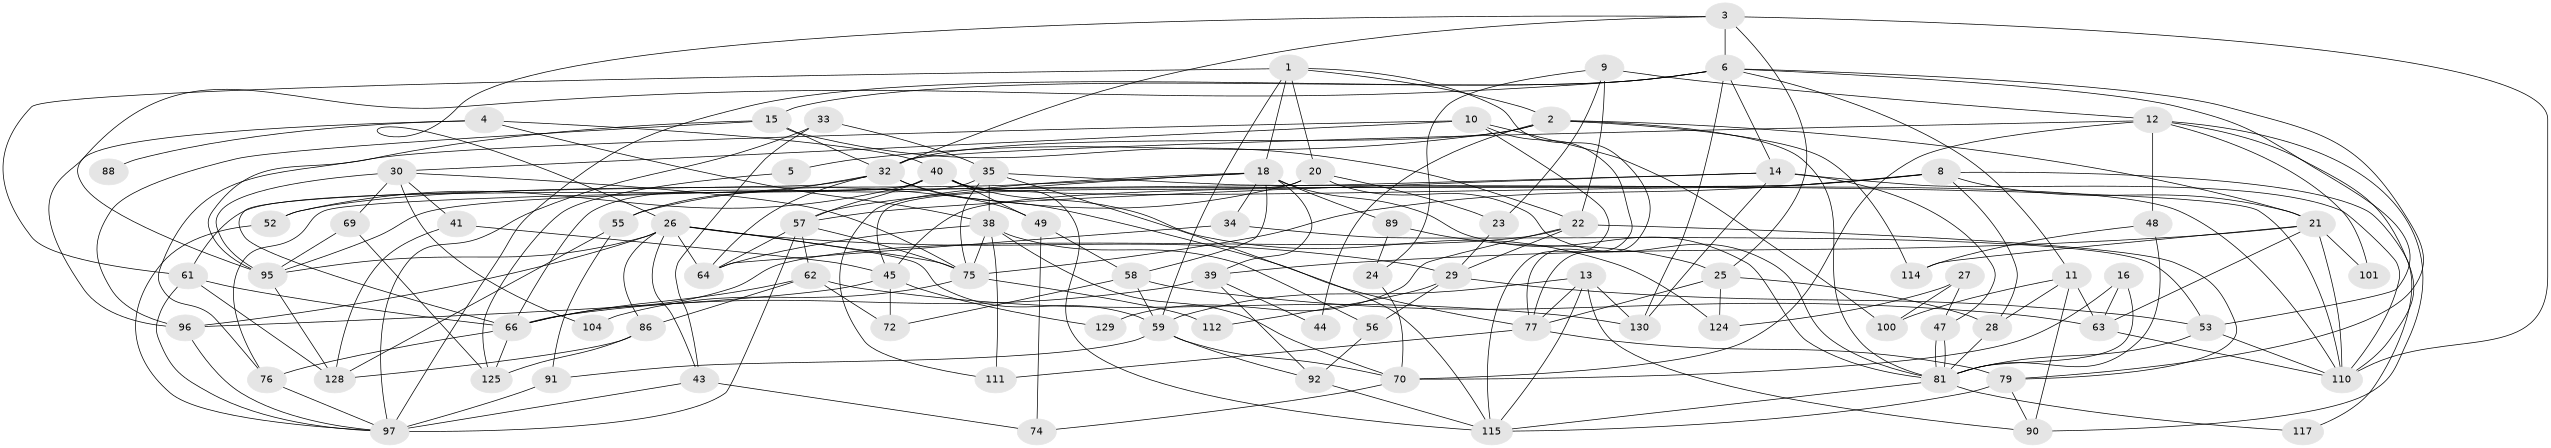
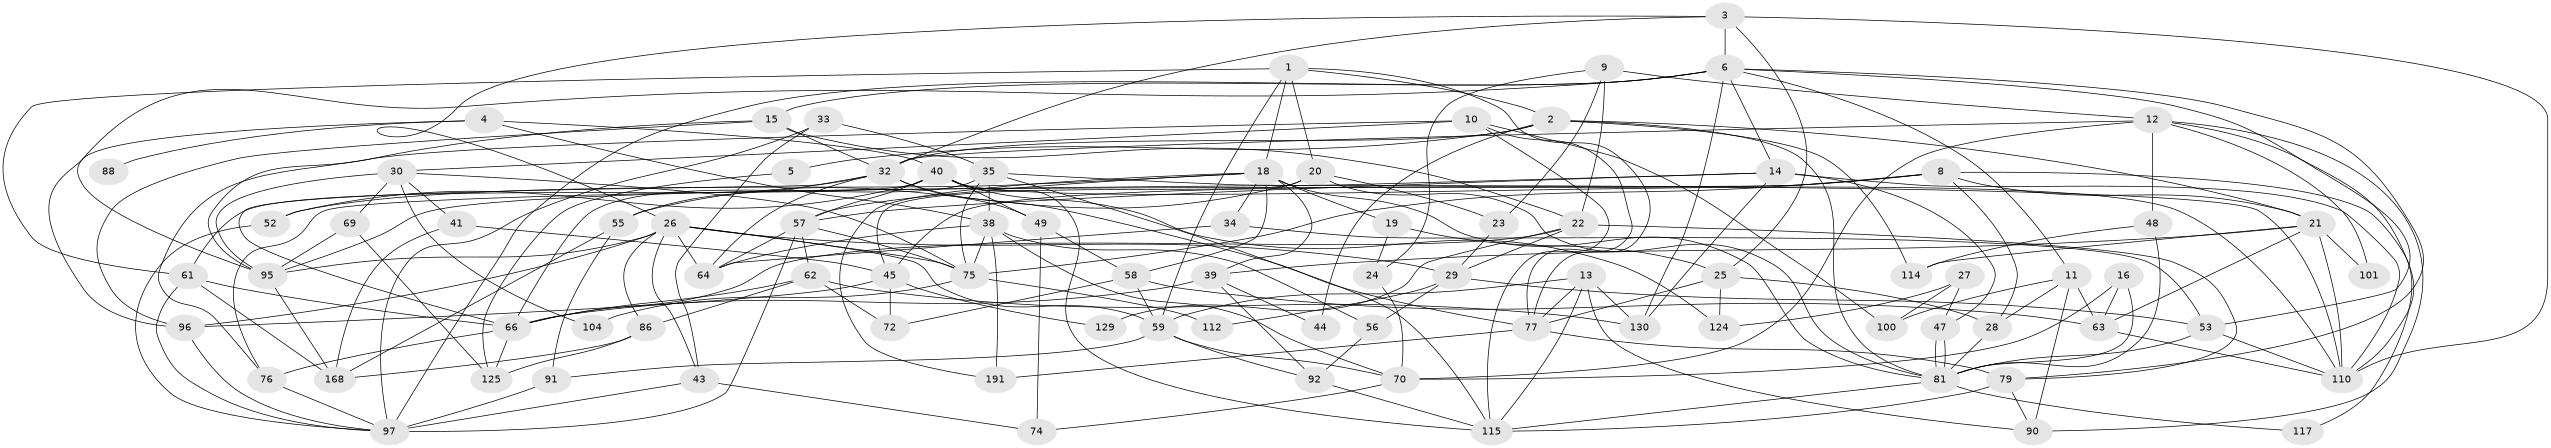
(1392, 224) -> (1392, 224)
(335, 380) -> (335, 380)
(996, 380) -> (996, 380)
